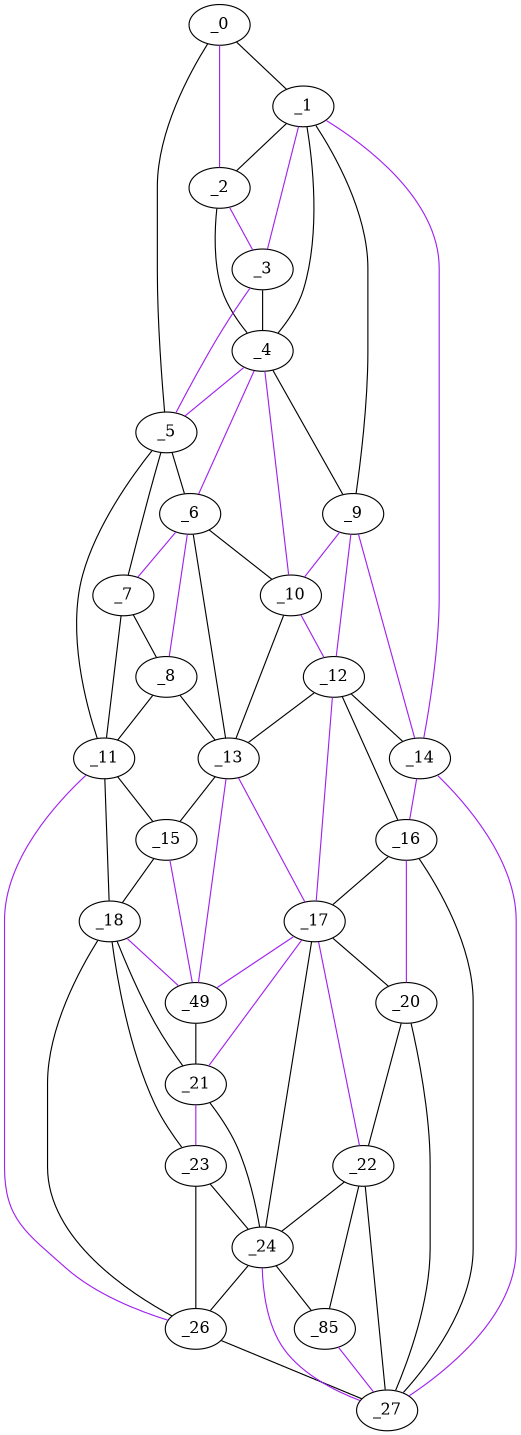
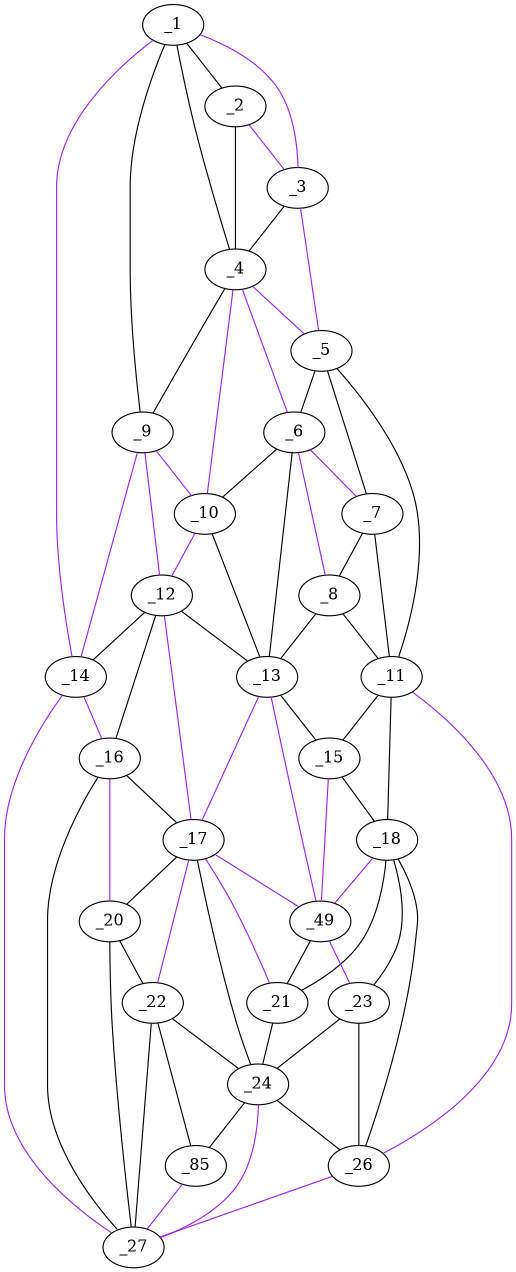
(220, 25) -> none
(196, 1125) -> (337, 958)
(292, 1370) -> (246, 1207)
